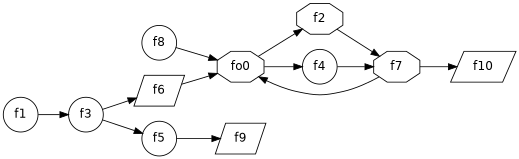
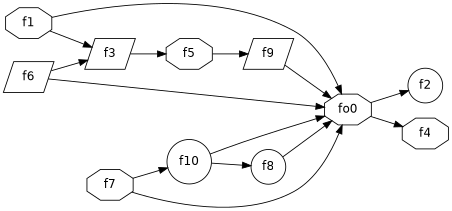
none -> (210, 6)
(320, 19) -> (425, 86)
(355, 40) -> none
(320, 67) -> (425, 133)
(351, 67) -> none
(483, 67) -> (189, 162)
none -> (305, 79)
(116, 105) -> (65, 67)
(21, 115) -> (29, 23)
(86, 115) -> (110, 54)
none -> (263, 135)
(159, 139) -> (189, 54)
none -> (227, 164)
